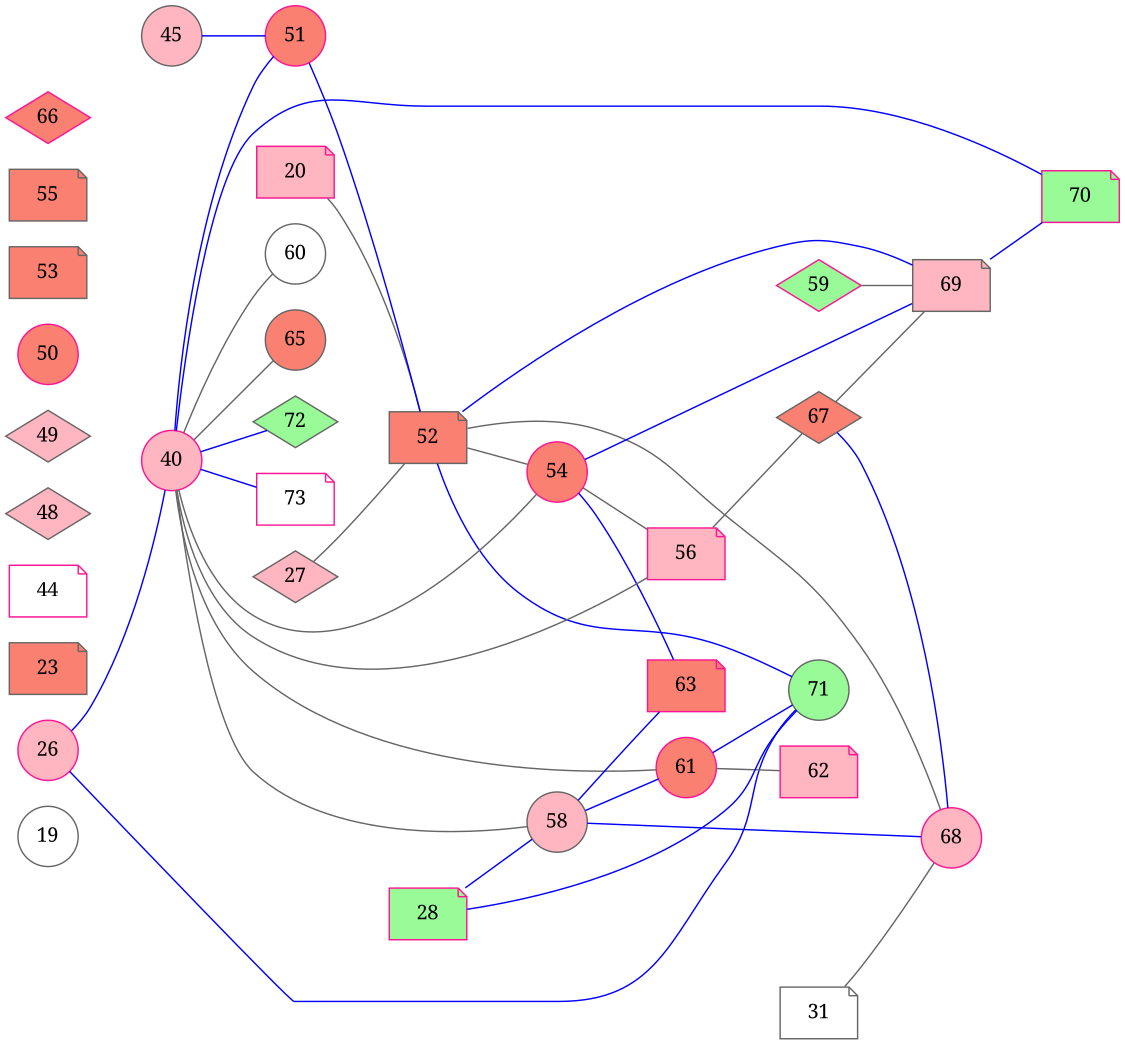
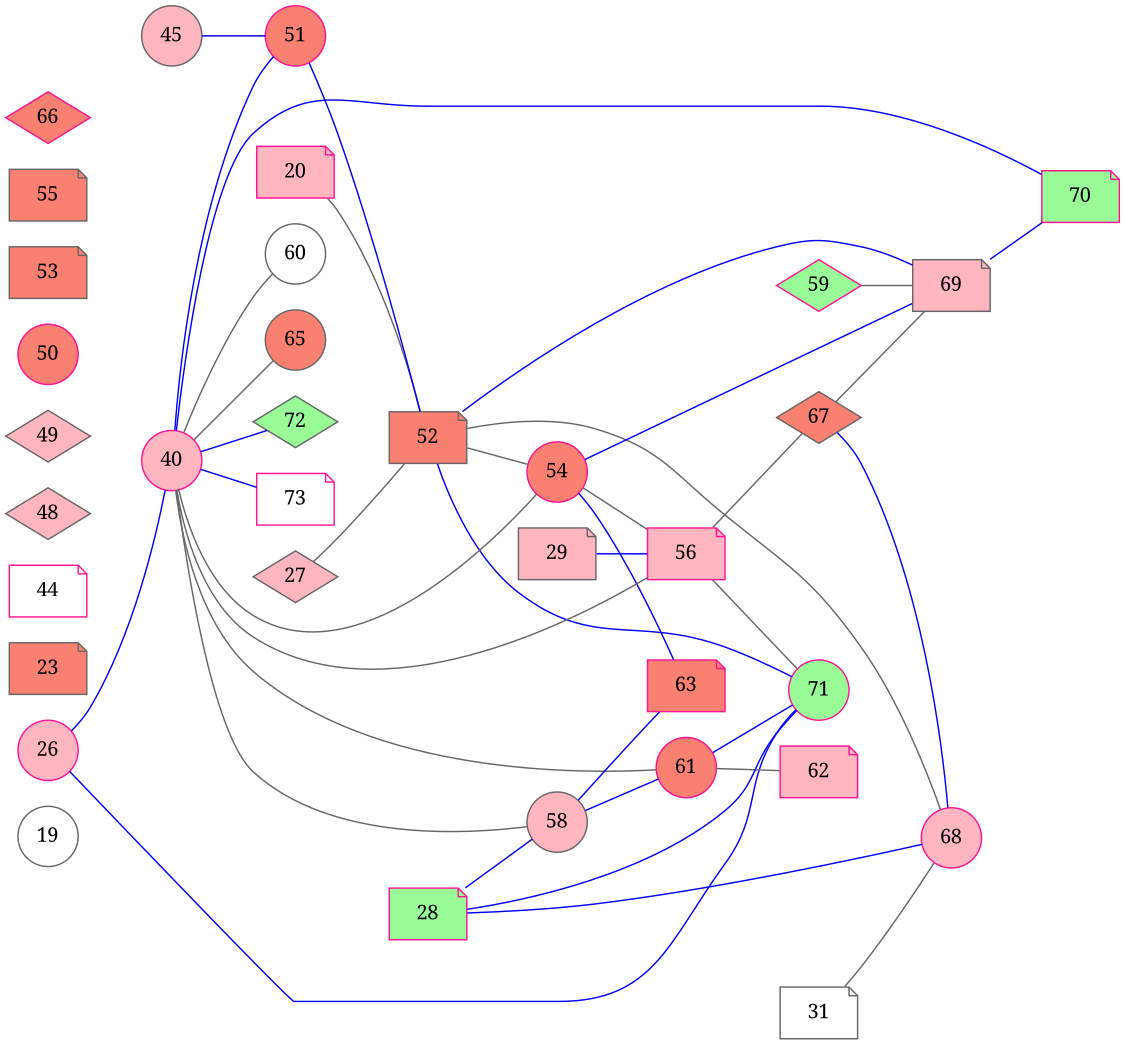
none -> (557, 554)
none -> (755, 624)
(819, 690) -> (819, 690)
(754, 830) -> (696, 889)
